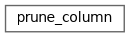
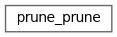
(65, 19) -> (59, 19)
